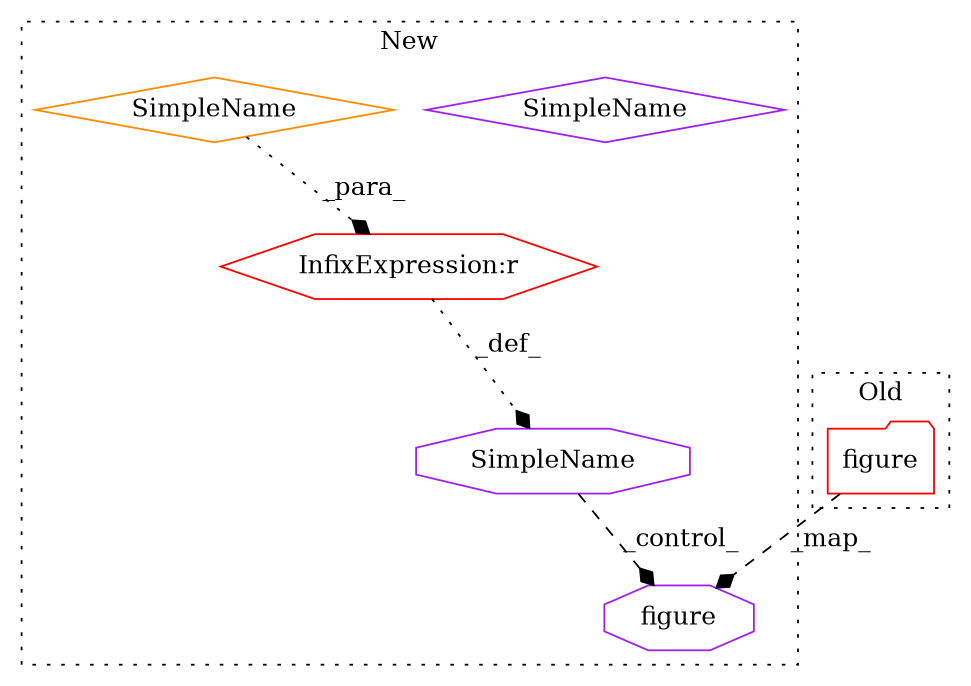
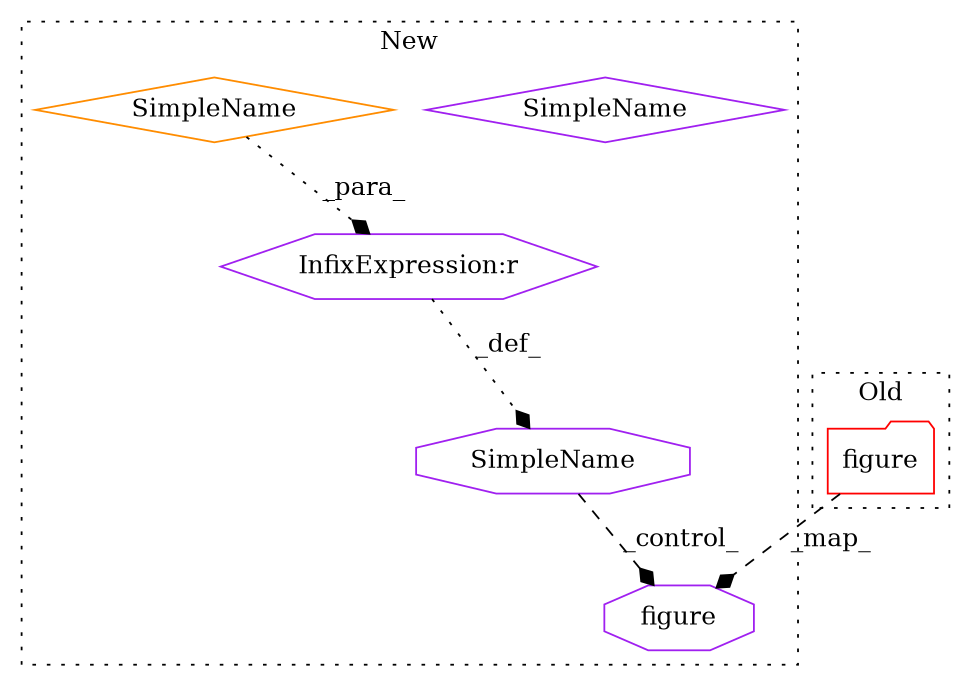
(409, 267) -> (409, 267)
